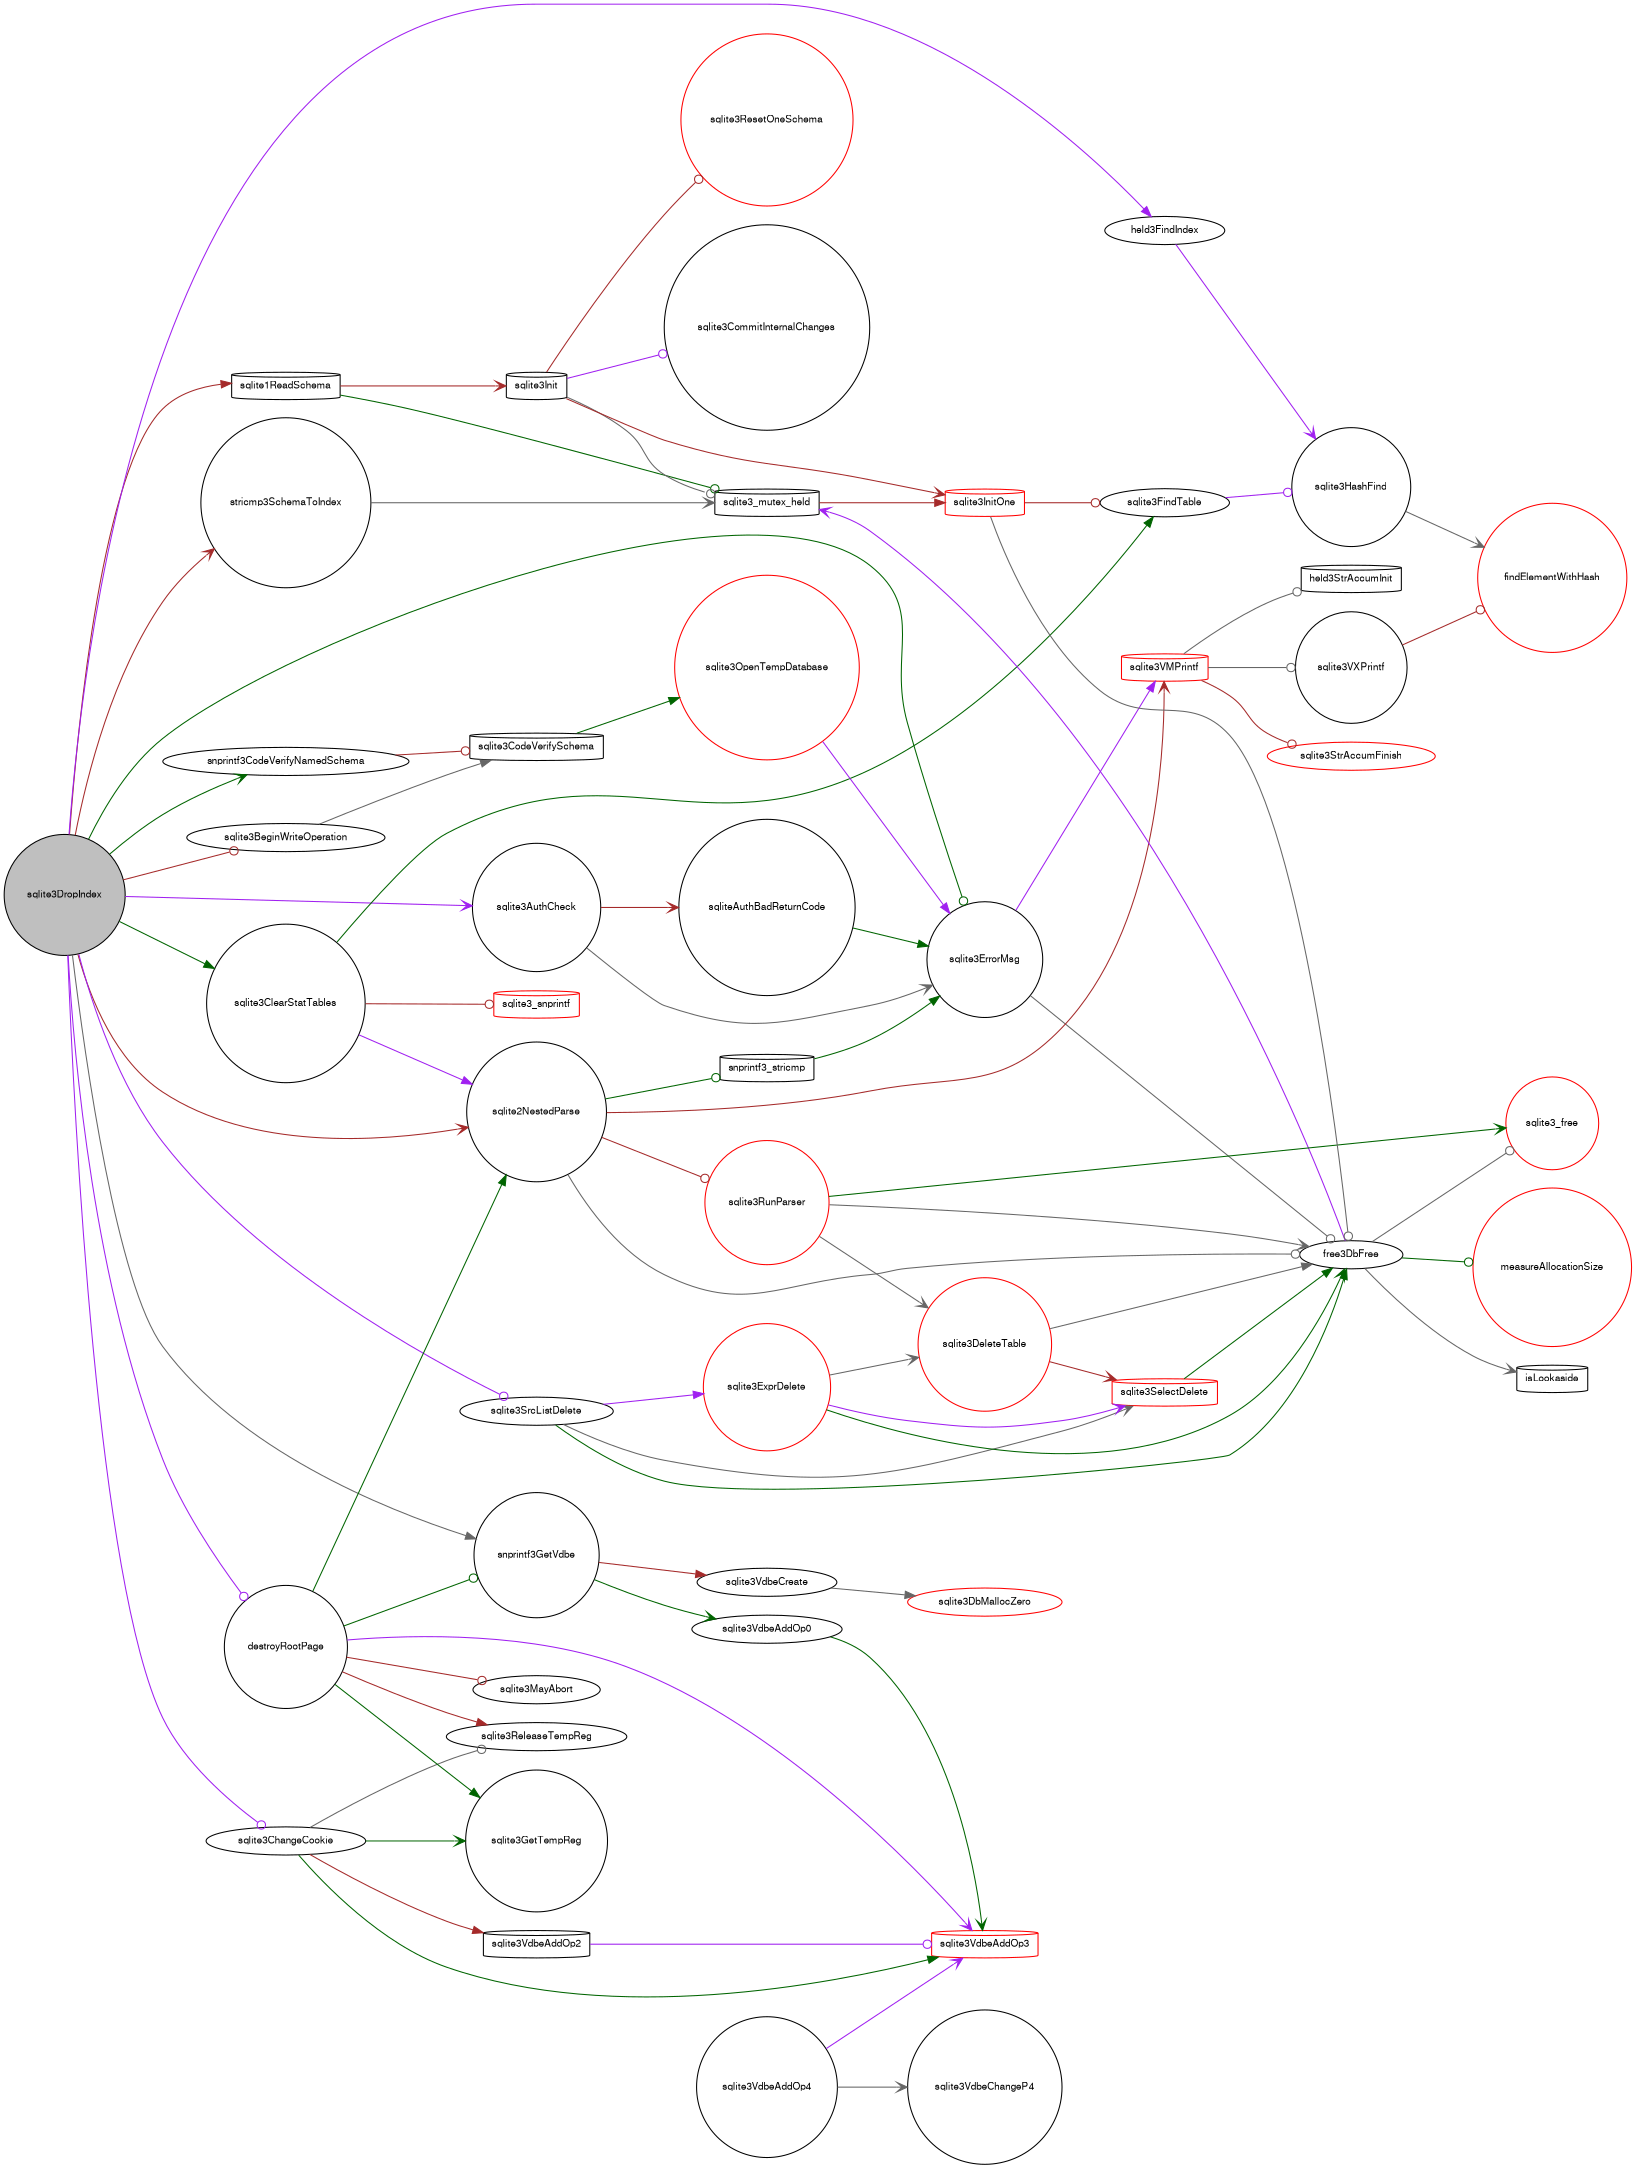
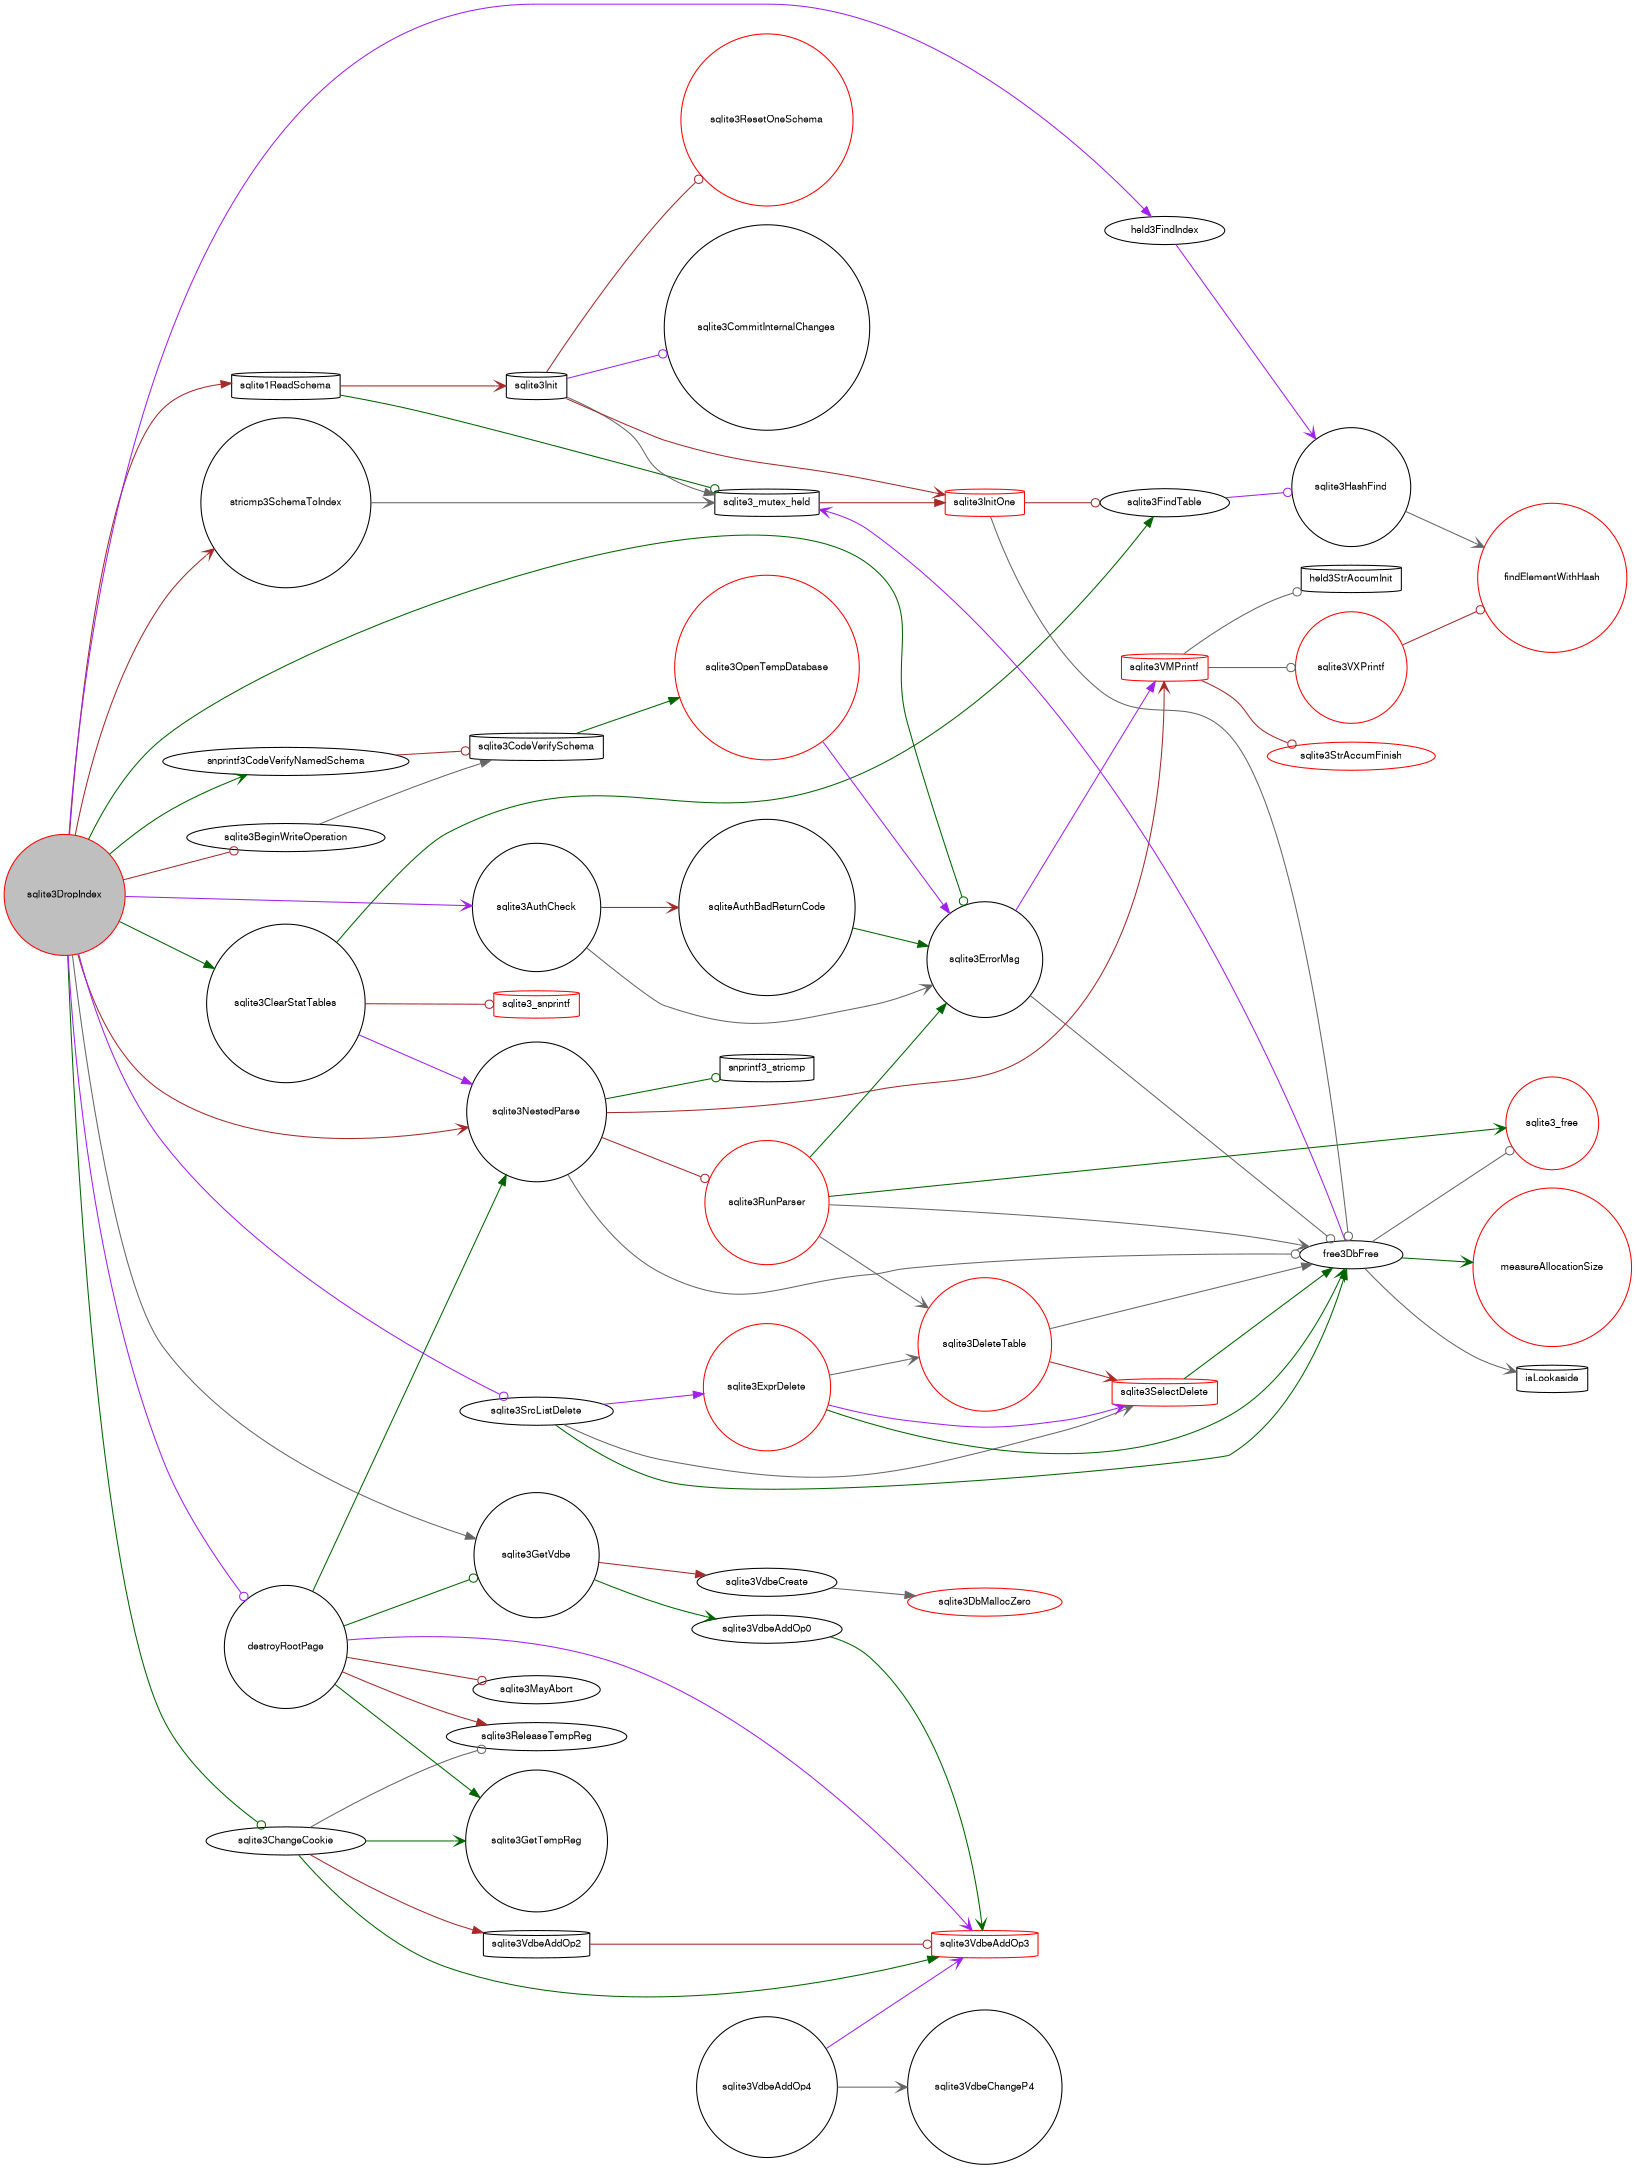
(638, 443) -> (638, 443)
(1351, 668) -> (1351, 668)
(65, 895) -> (65, 895)
(876, 1037) -> (879, 1081)
(537, 1112) -> (537, 1112)
(1433, 1260) -> (1433, 1260)
(100, 1411) -> (100, 1411)
(537, 1555) -> (537, 1555)
(757, 1944) -> (757, 1944)
